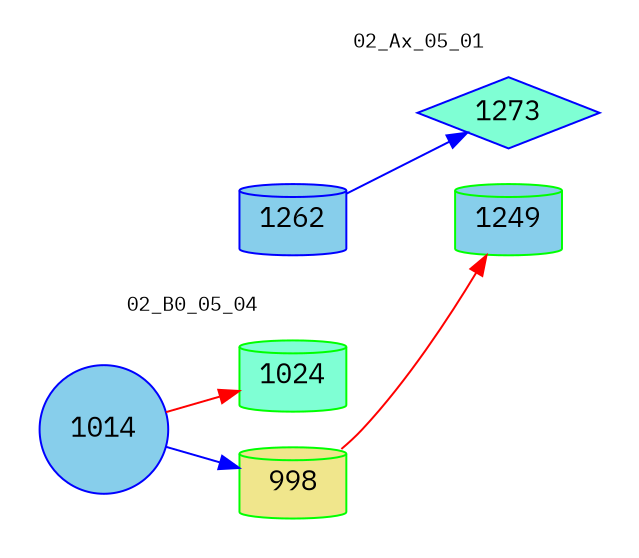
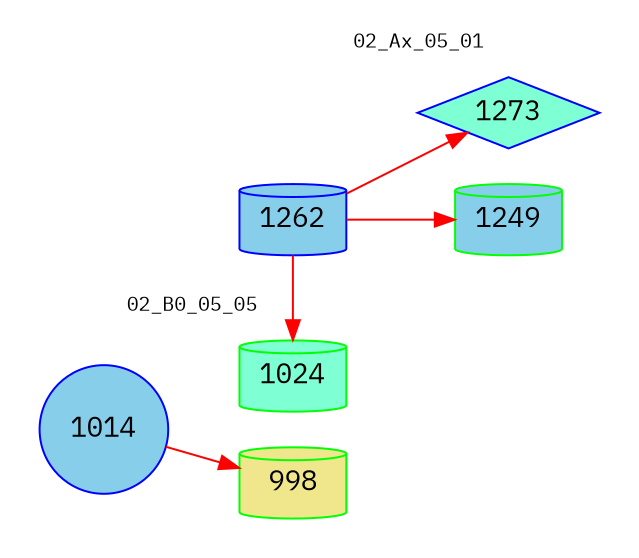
(398, 168) -> (398, 168)
(193, 306) -> (193, 306)
(415, 365) -> (391, 220)
(193, 404) -> (293, 299)
(193, 455) -> (193, 455)
